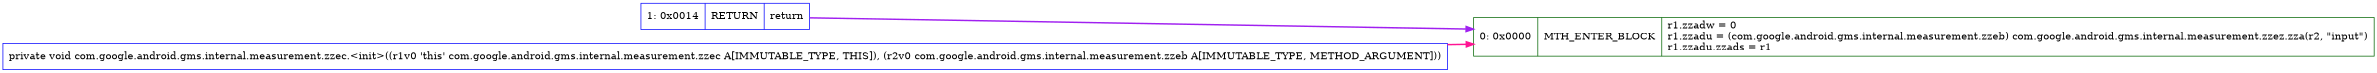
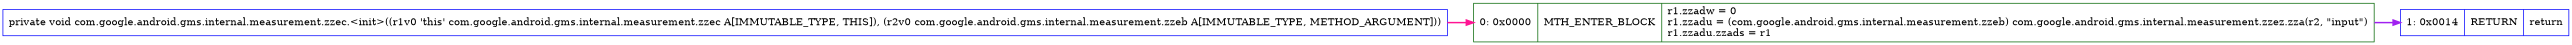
(1138, 23) -> (2384, 23)
